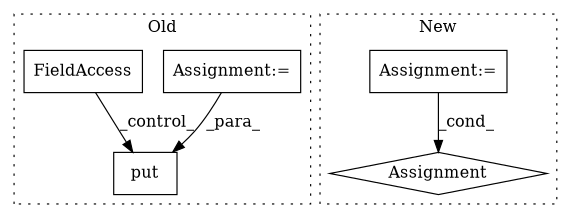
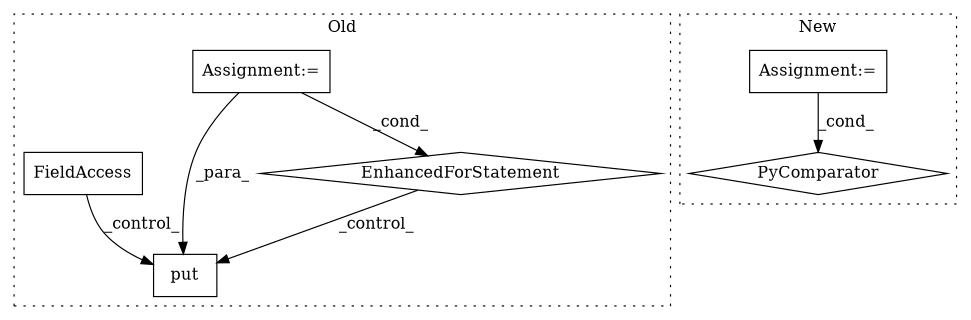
(438, 173) -> (818, 173)
none -> (461, 173)
